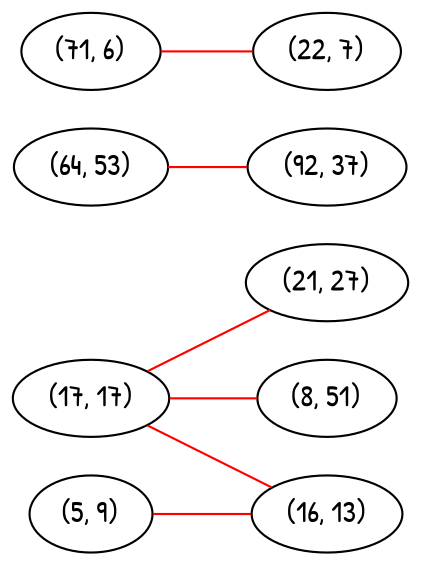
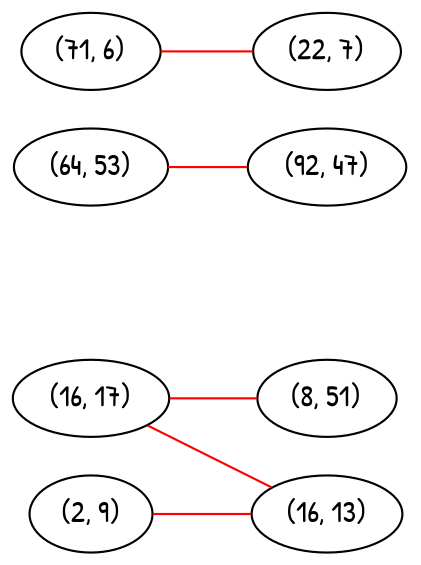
(327, 167) -> (327, 167)
(327, 283) -> none
(91, 398) -> (91, 398)
(91, 514) -> (91, 514)
